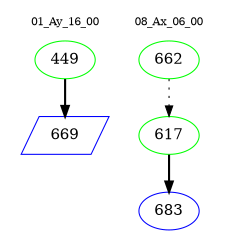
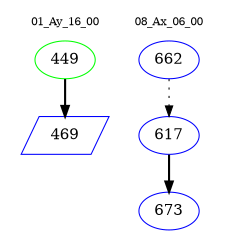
(169, 60) -> (169, 60)
(65, 135) -> (65, 135)
(169, 135) -> (169, 135)
(169, 211) -> (169, 211)
